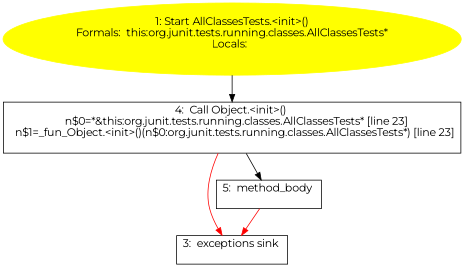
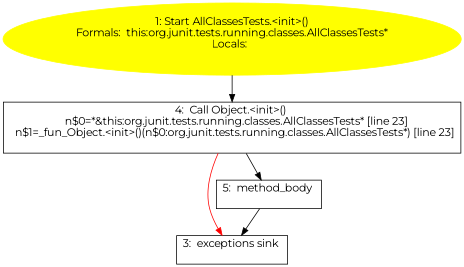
(253, 219) -> (253, 219)
